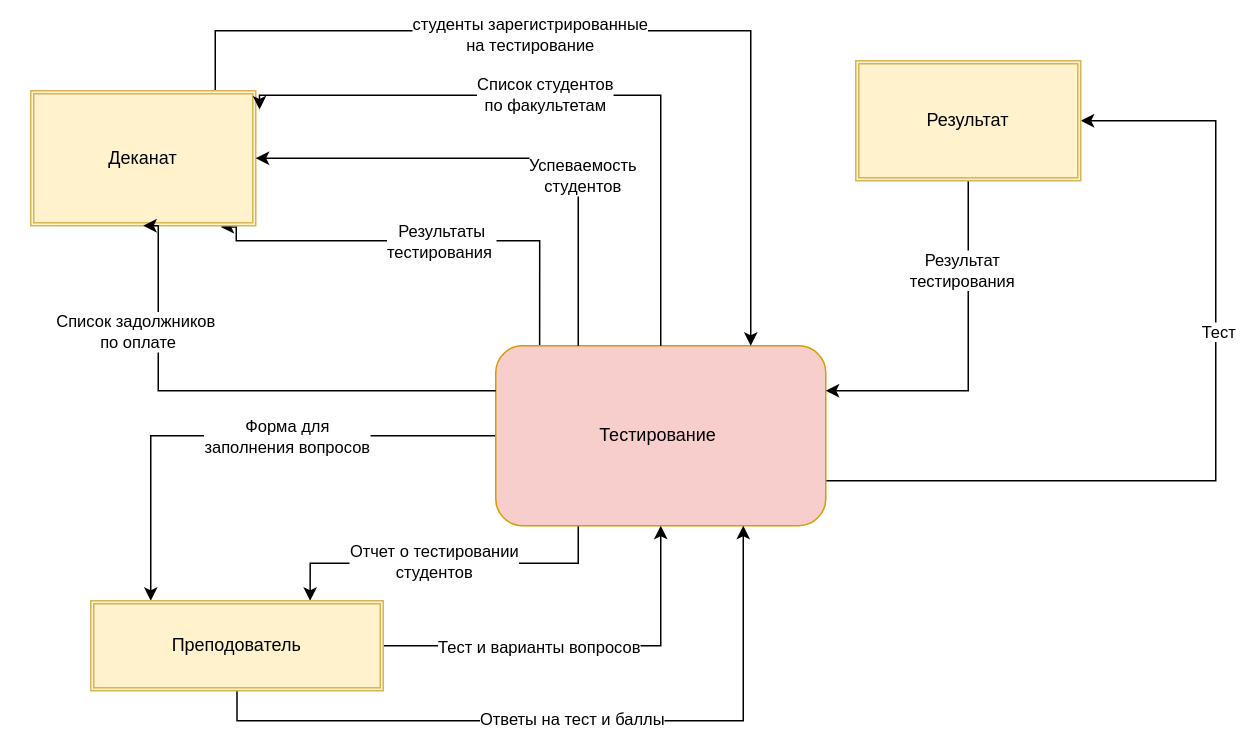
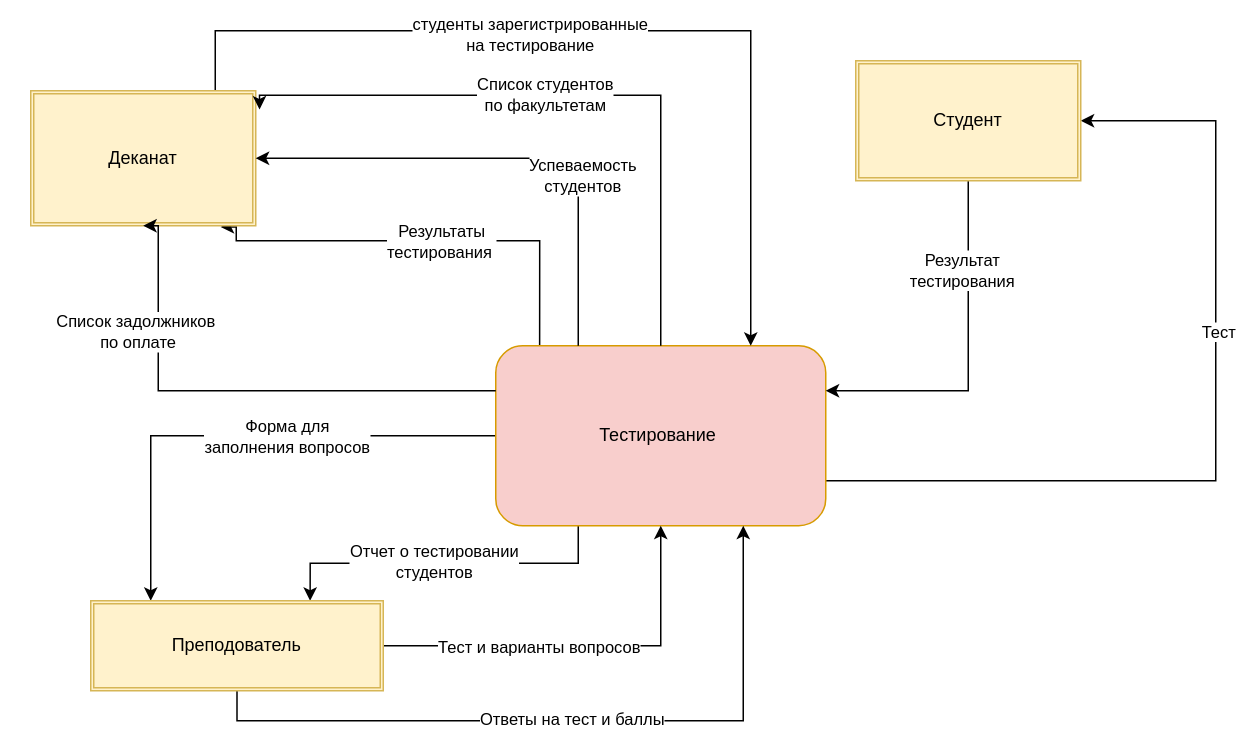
(968, 121) -> (968, 121)
